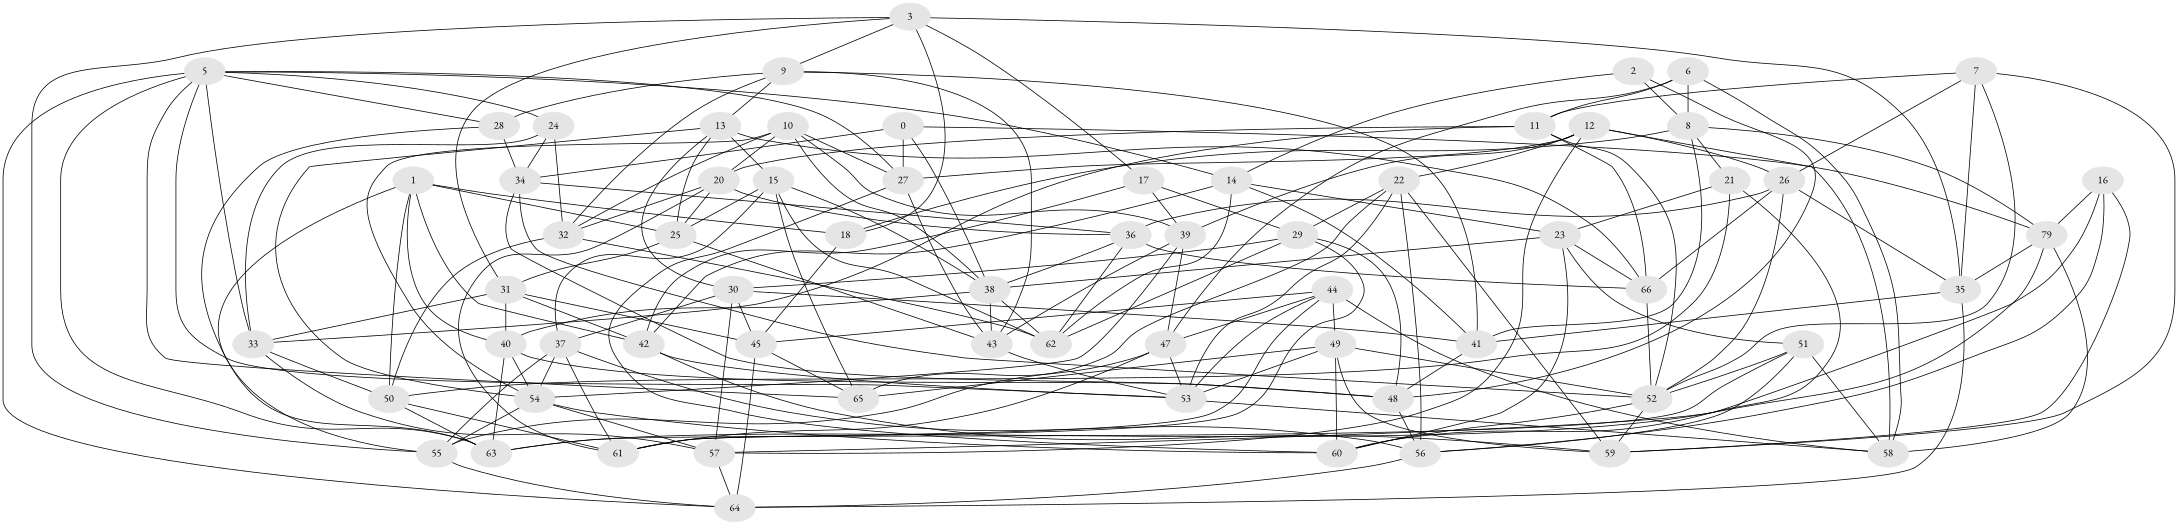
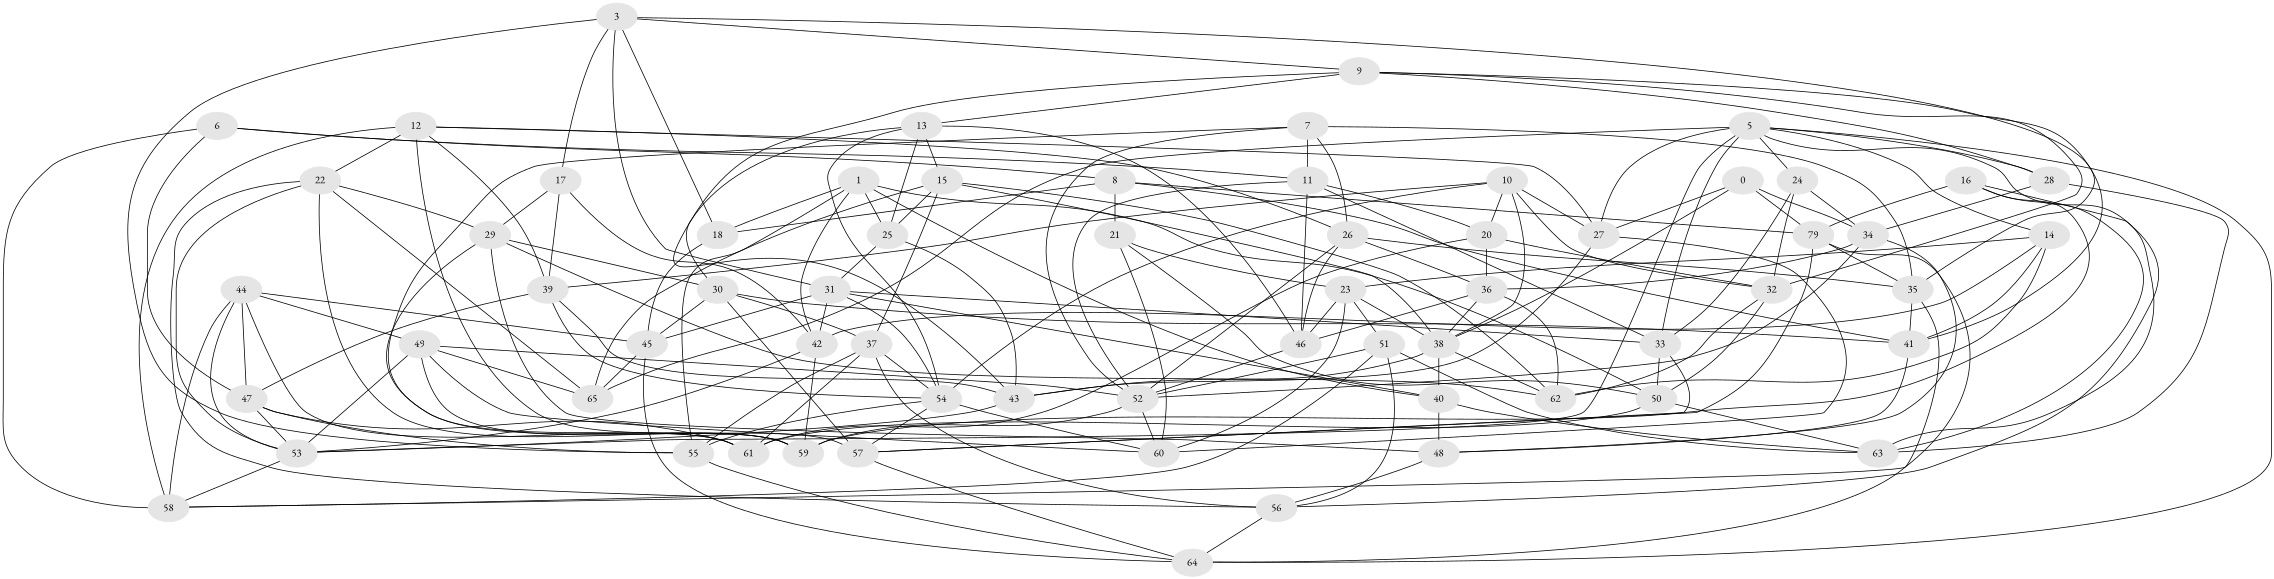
(1633, 71) -> none
(697, 208) -> none
(1646, 290) -> (1301, 344)
(519, 369) -> (901, 332)
